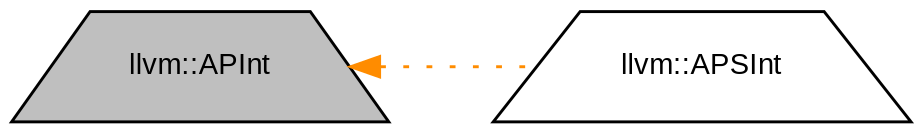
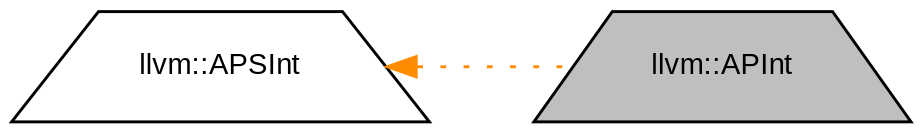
(458, 67) -> (495, 67)
